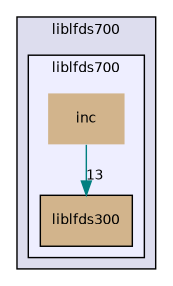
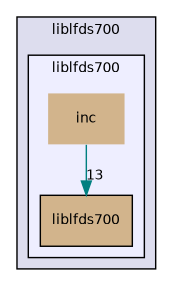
(86, 221) -> (86, 221)
